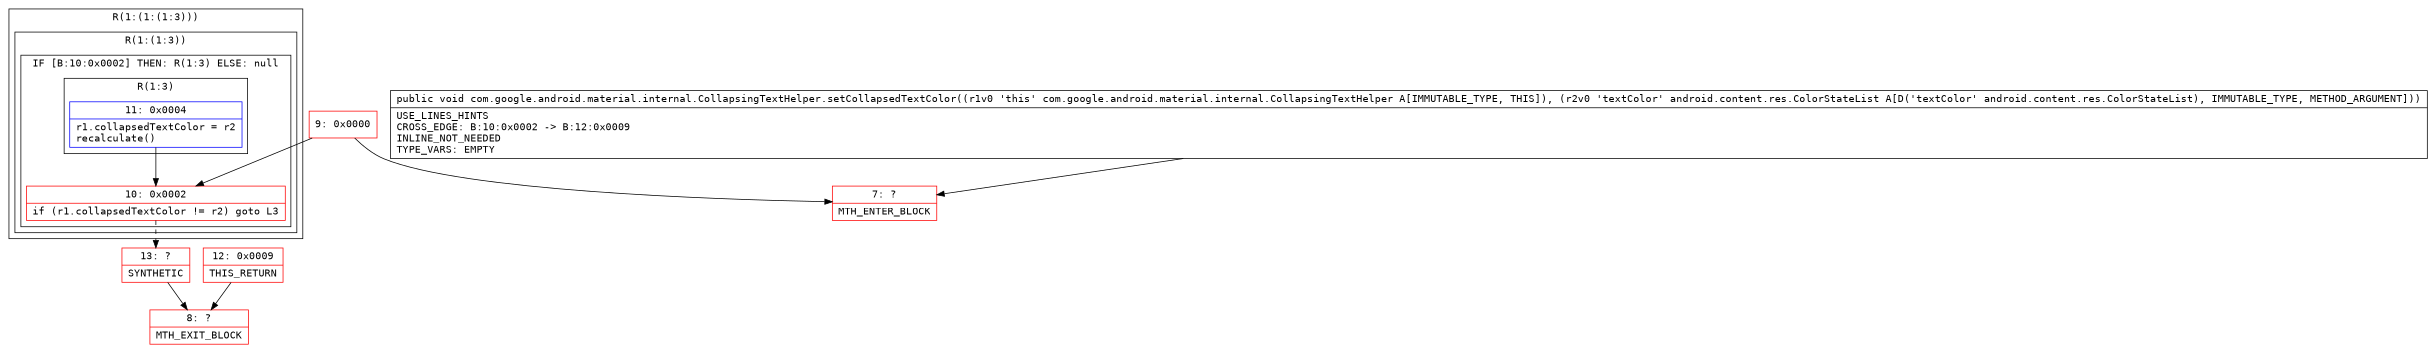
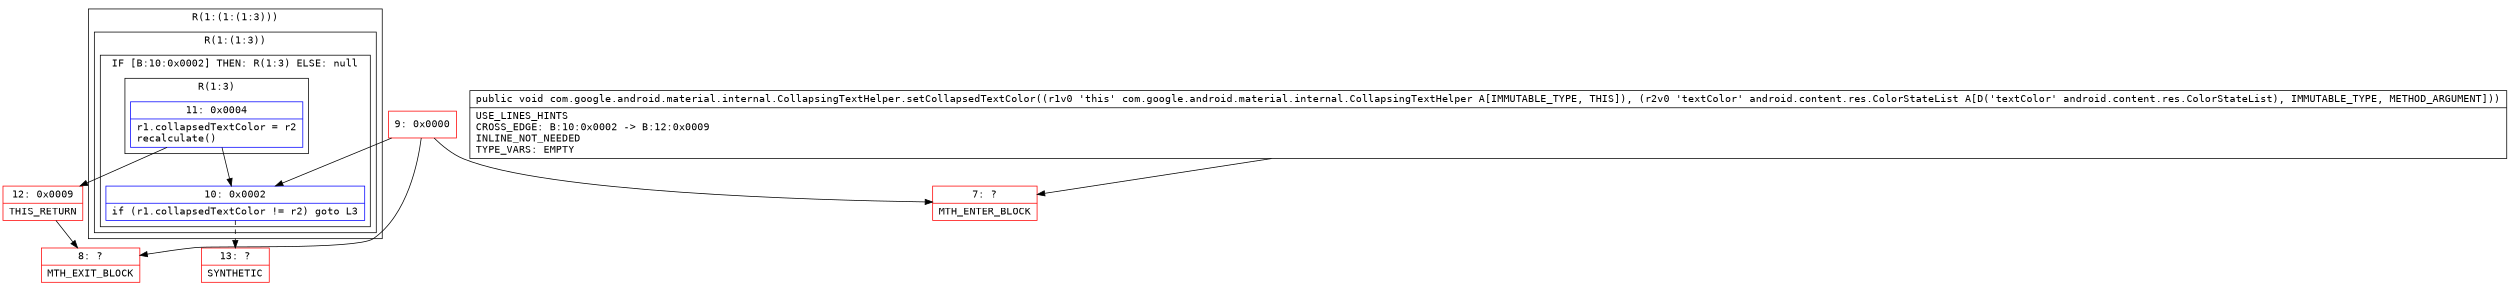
none -> (127, 165)
(156, 203) -> (235, 203)
(175, 293) -> (318, 246)
